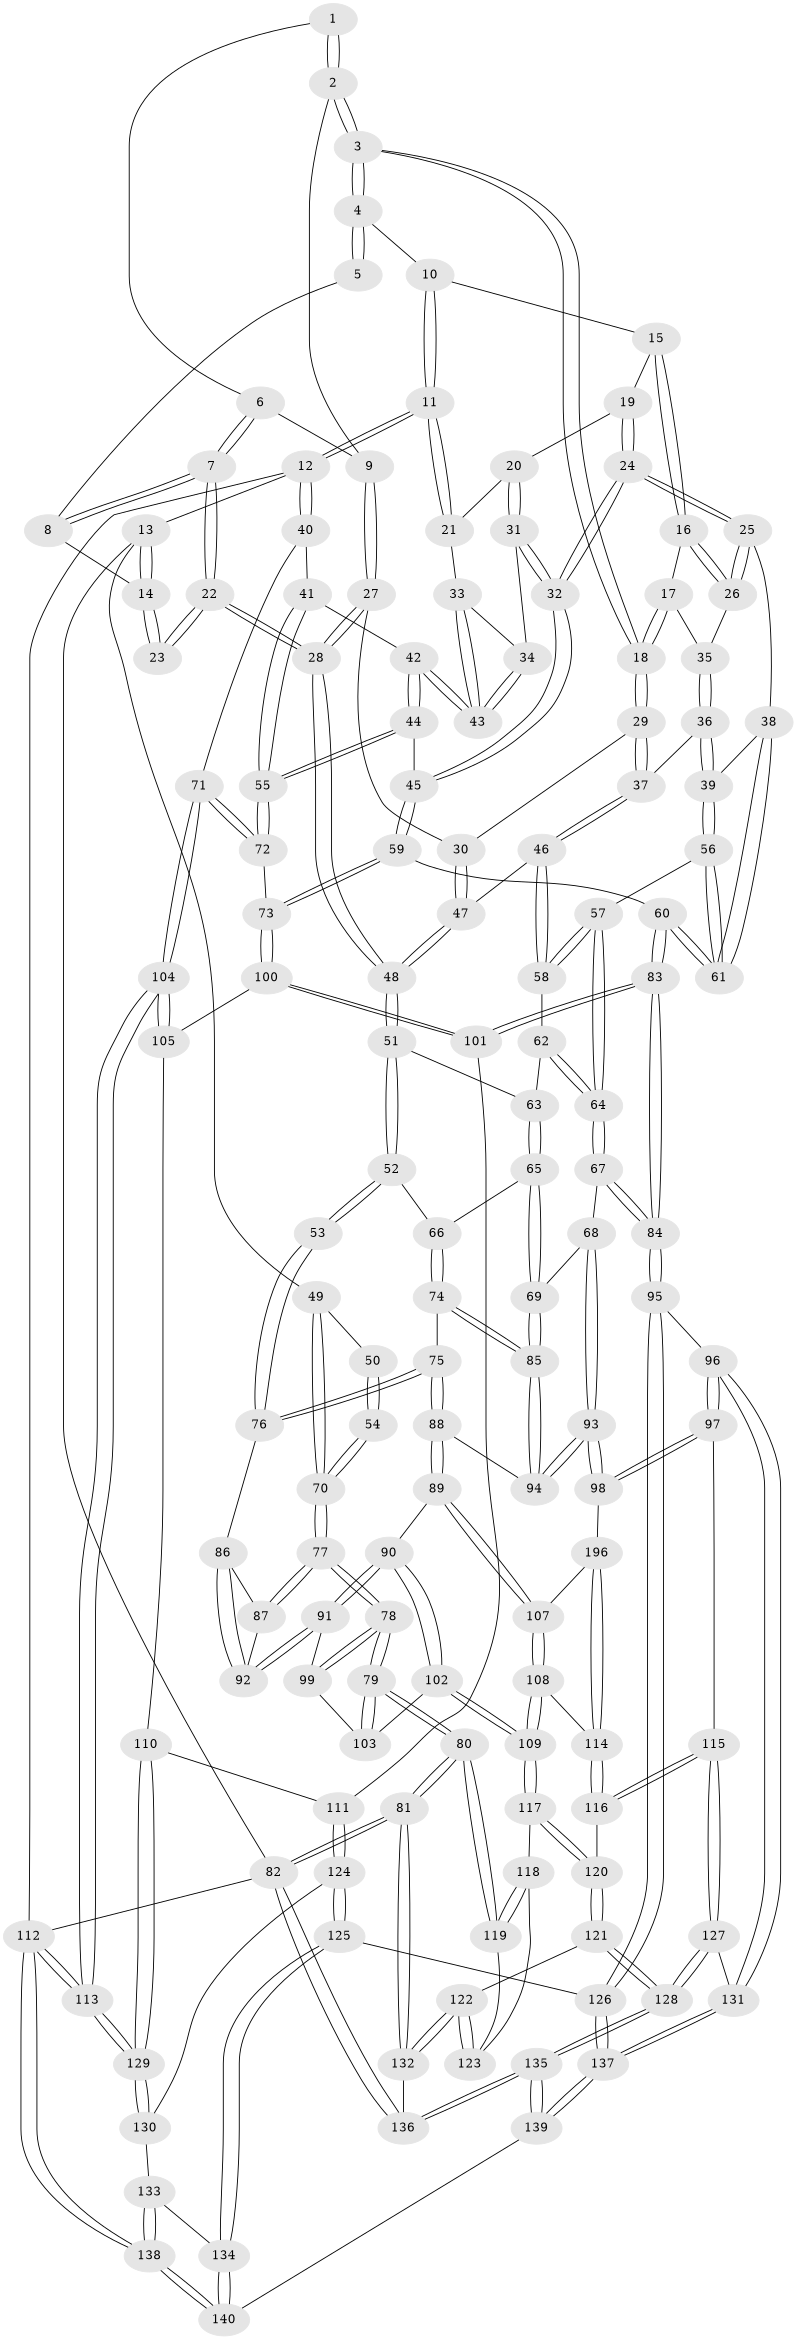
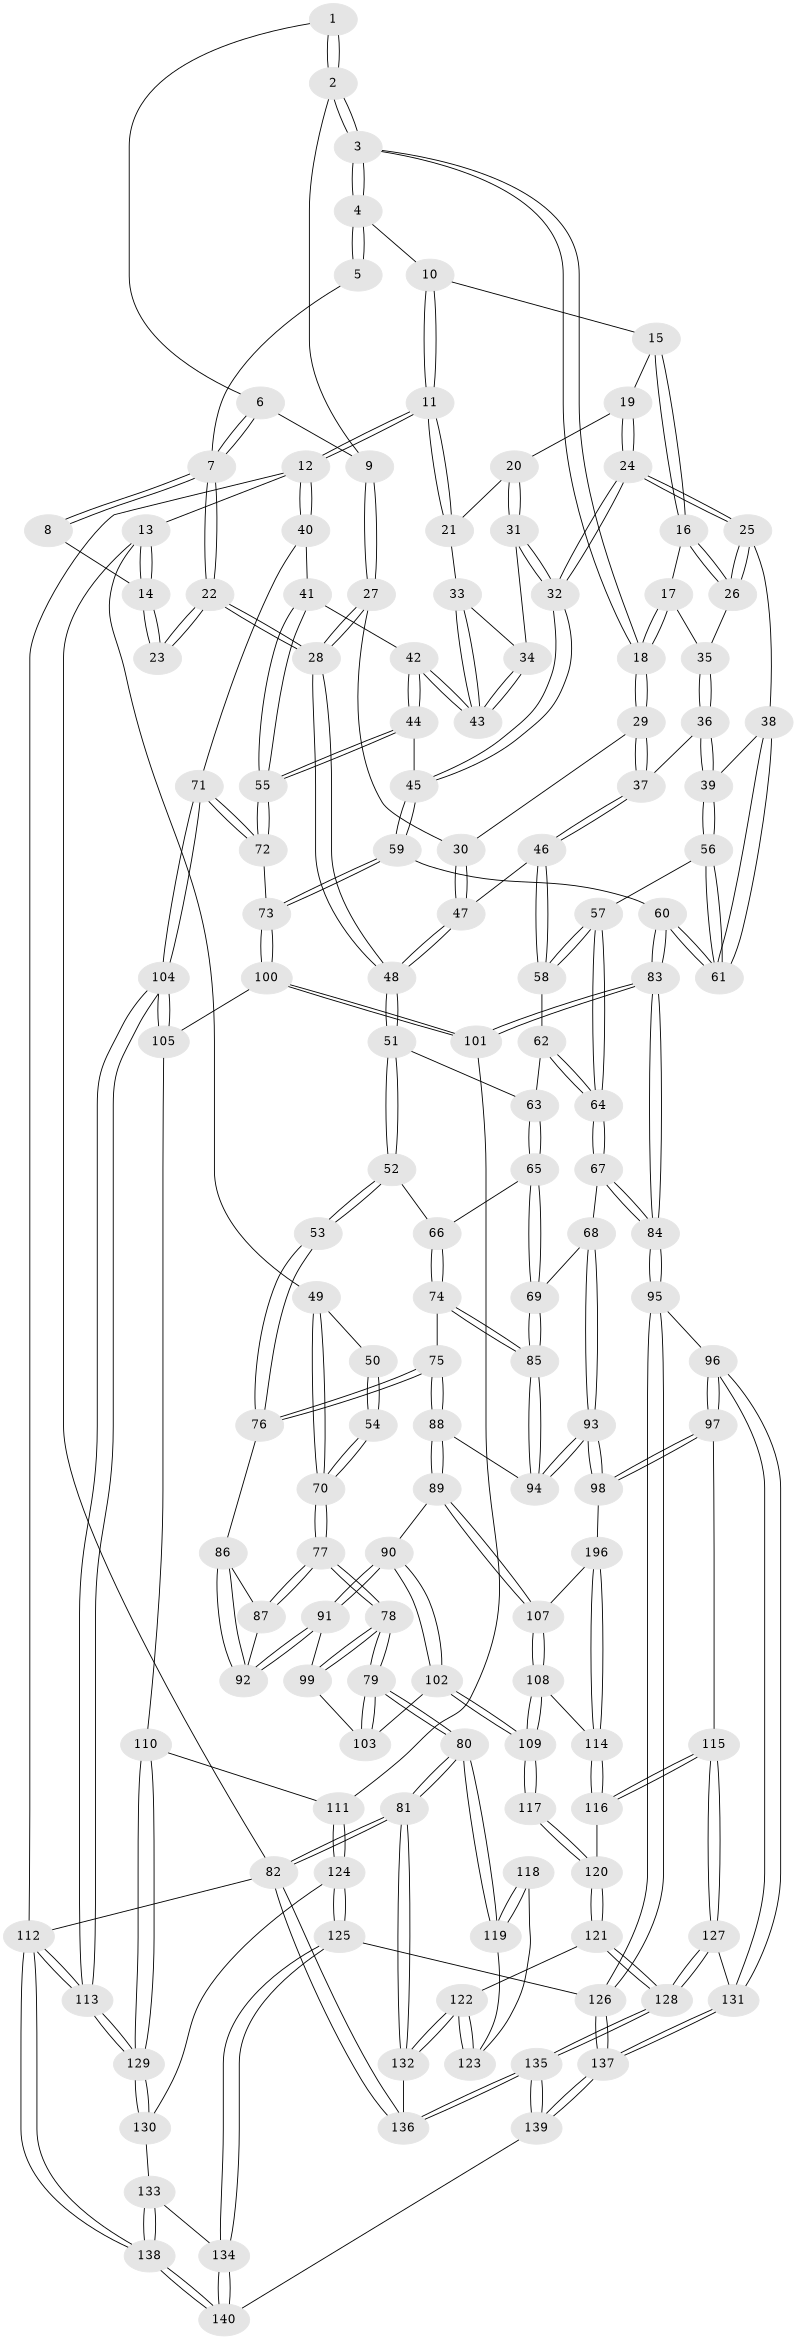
(182, 380) -> (255, 353)
(529, 1841) -> none
